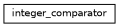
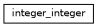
(59, 14) -> (49, 14)
